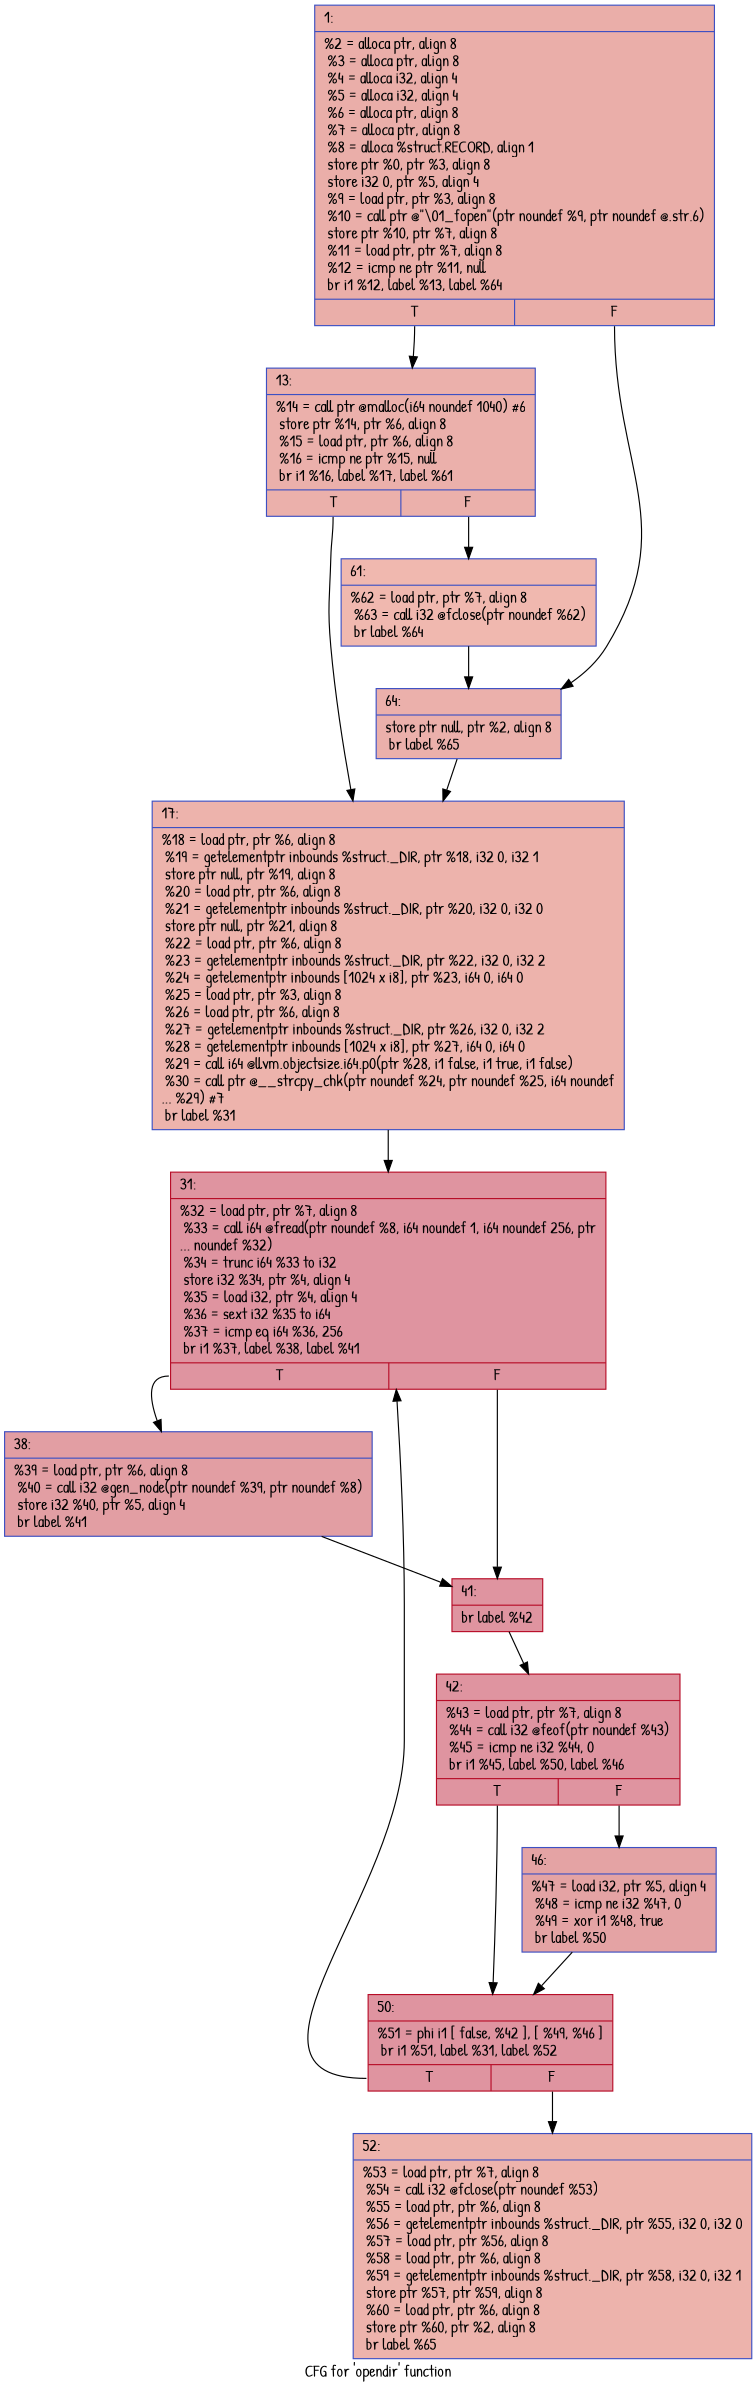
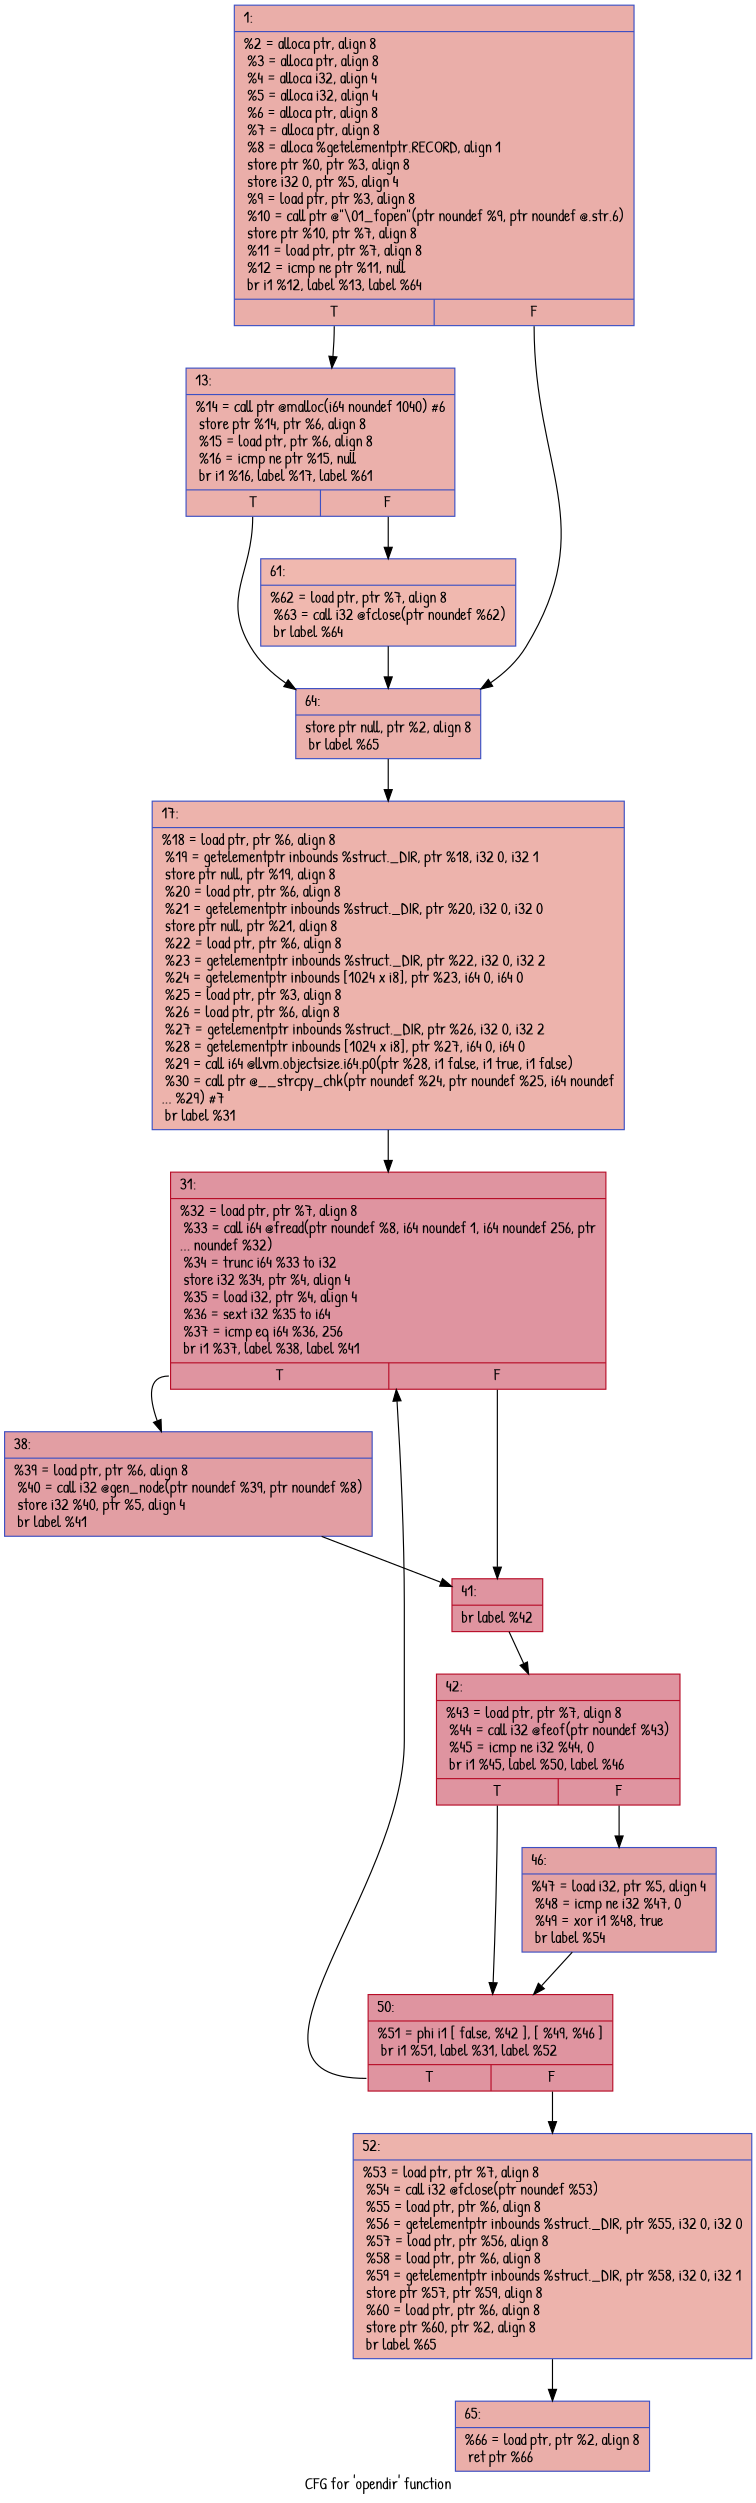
(430, 148) -> (373, 148)
(332, 654) -> (238, 608)
(569, 1938) -> (569, 1938)
none -> (552, 2436)
